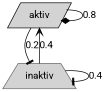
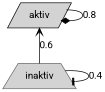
(25, 44) -> none
(46, 46) -> (46, 46)
